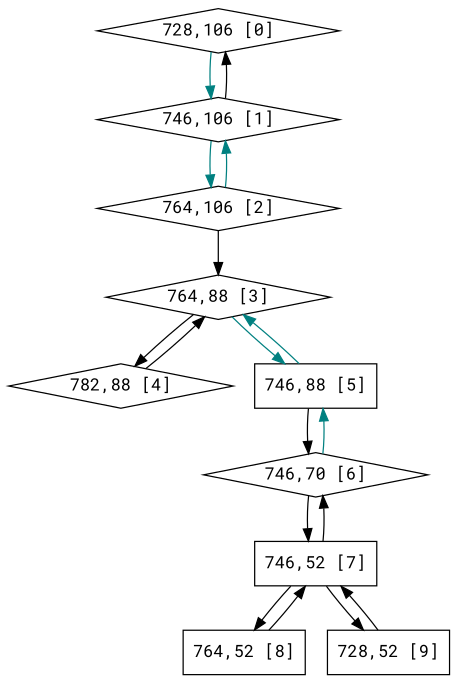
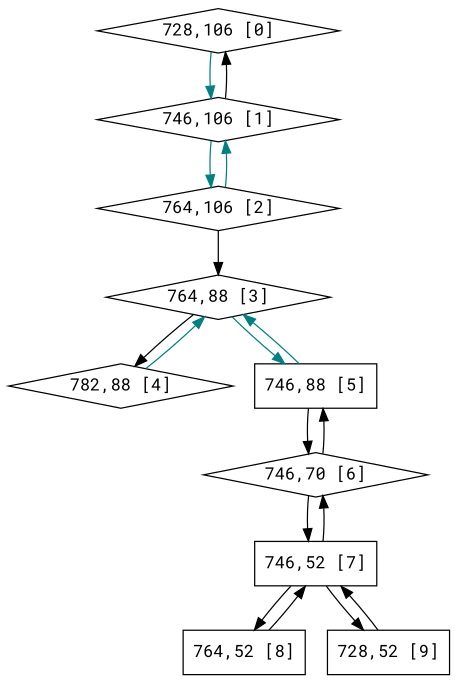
(171, 348) -> (171, 348)
(324, 437) -> (324, 437)
